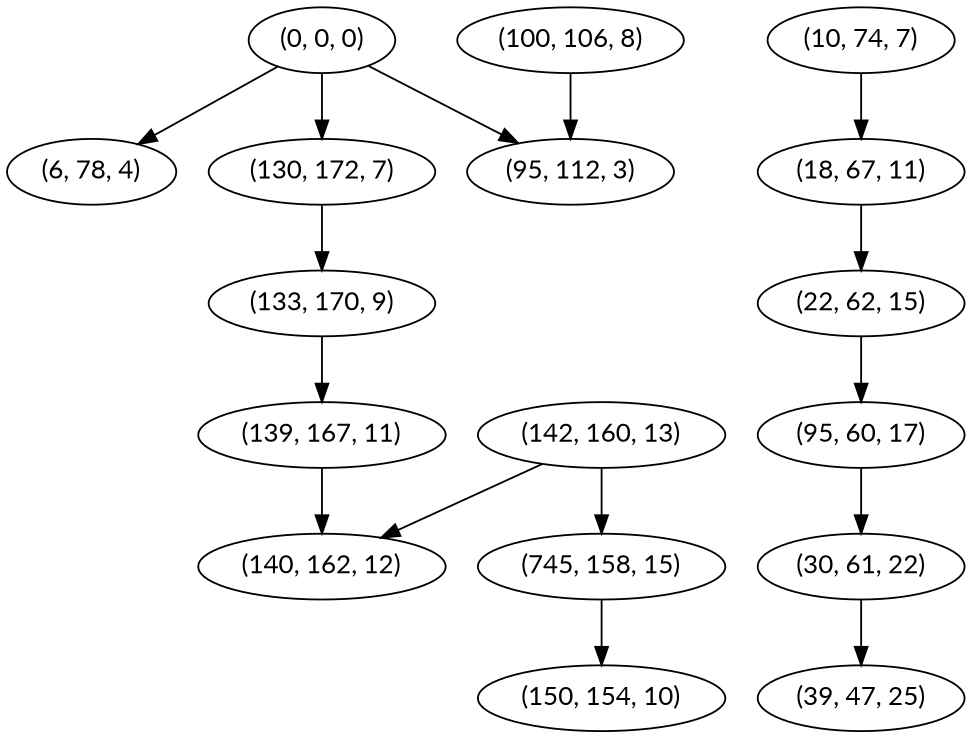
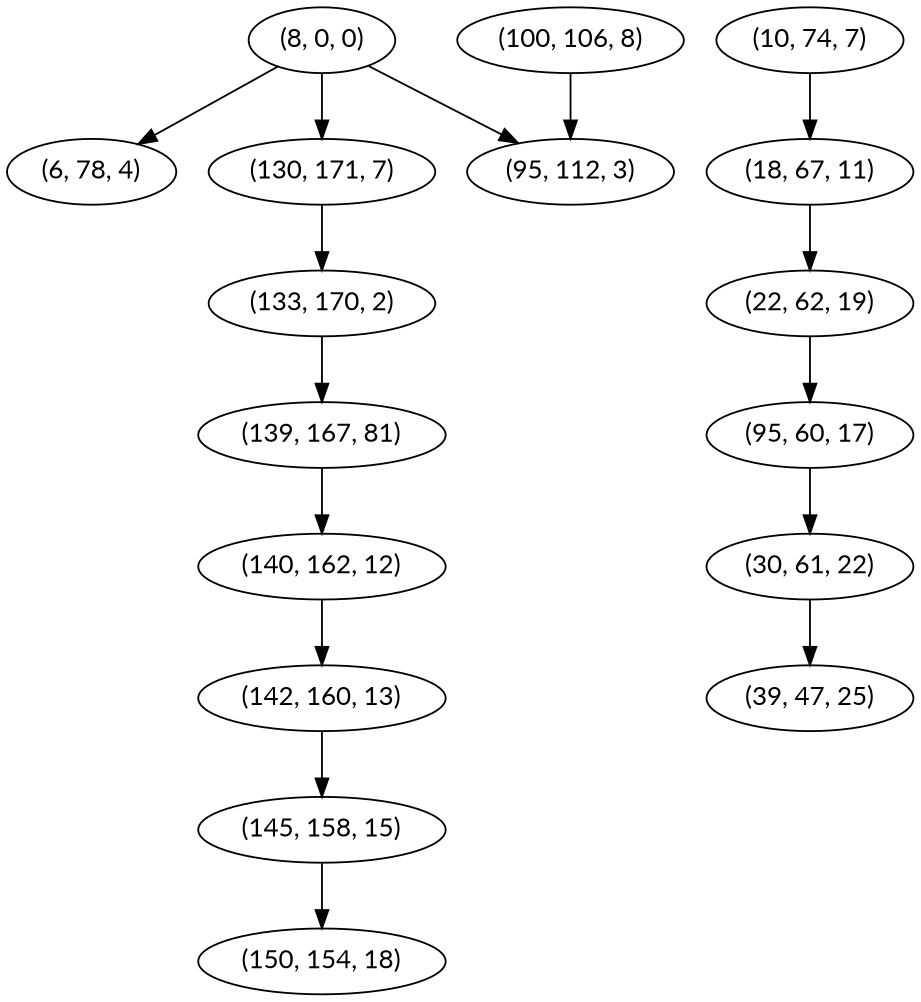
(322, 40) -> (322, 40)
(322, 172) -> (322, 172)
(322, 303) -> (322, 303)
(861, 303) -> (810, 303)
(322, 435) -> (322, 435)
(470, 497) -> (322, 623)
(602, 567) -> (322, 830)
(602, 698) -> (322, 961)
